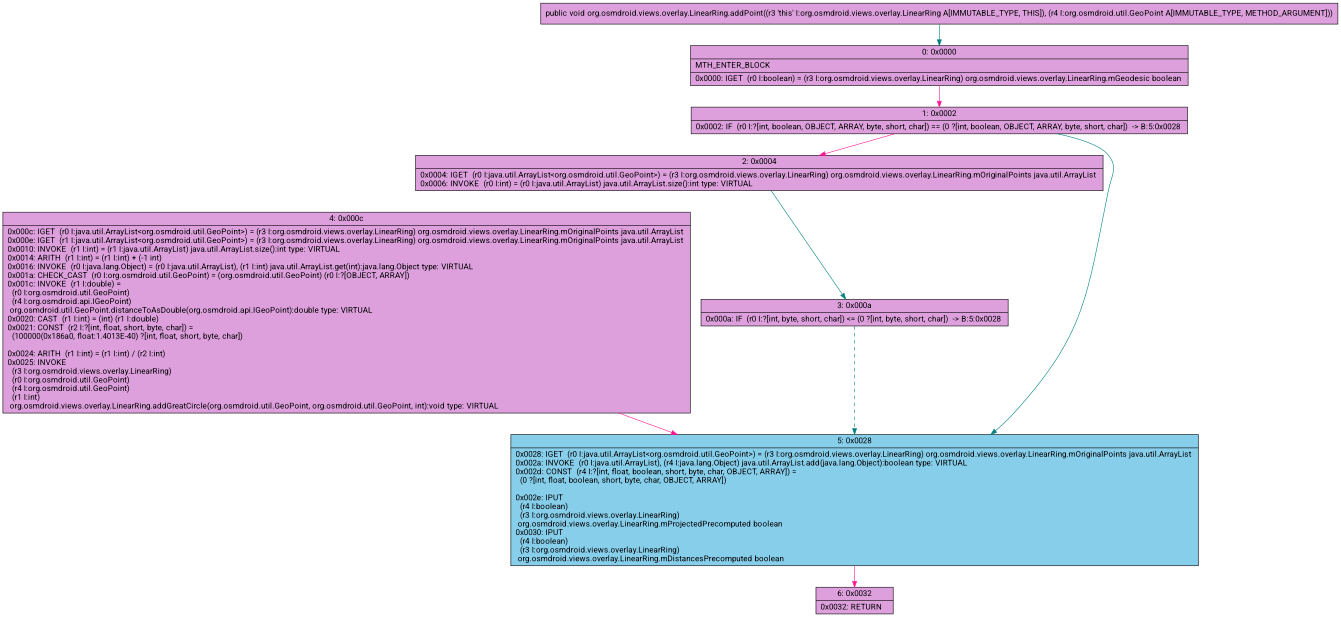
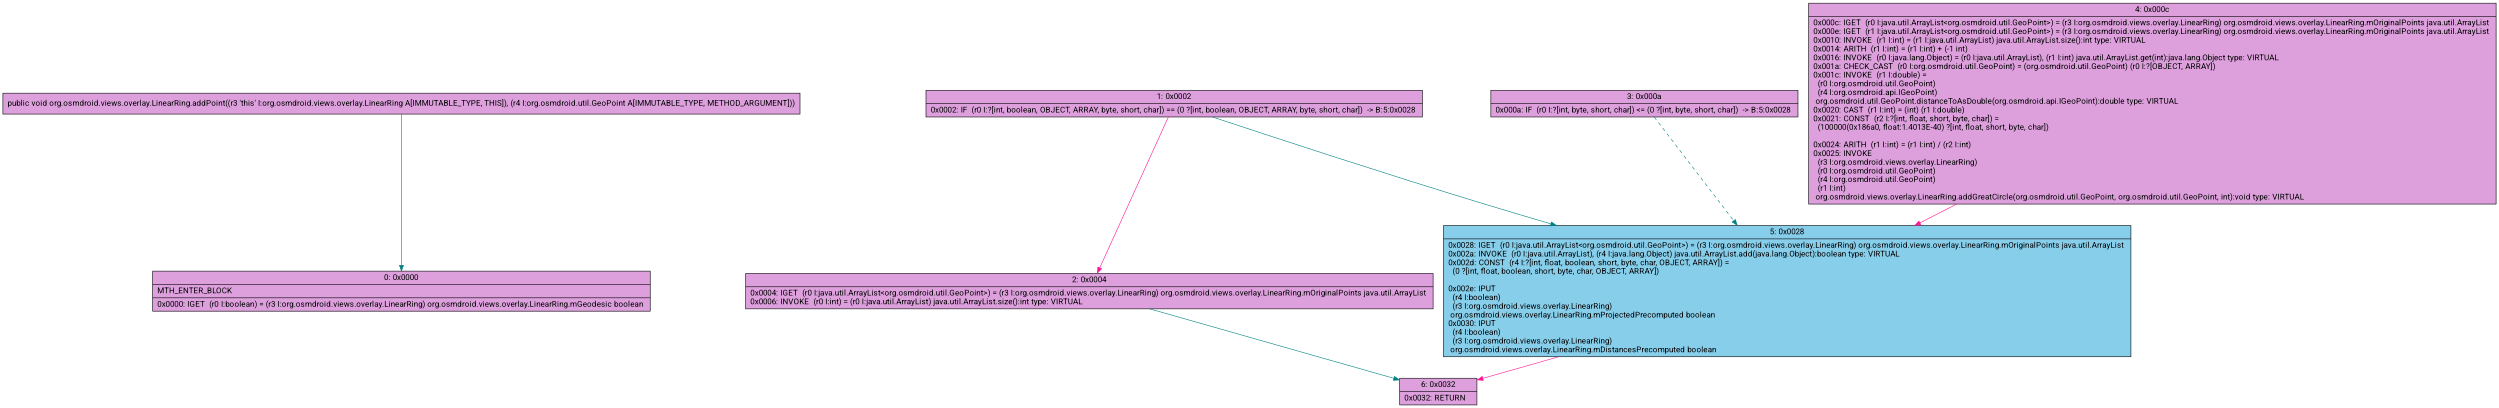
(939, 93) -> none
(807, 243) -> (1272, 344)
